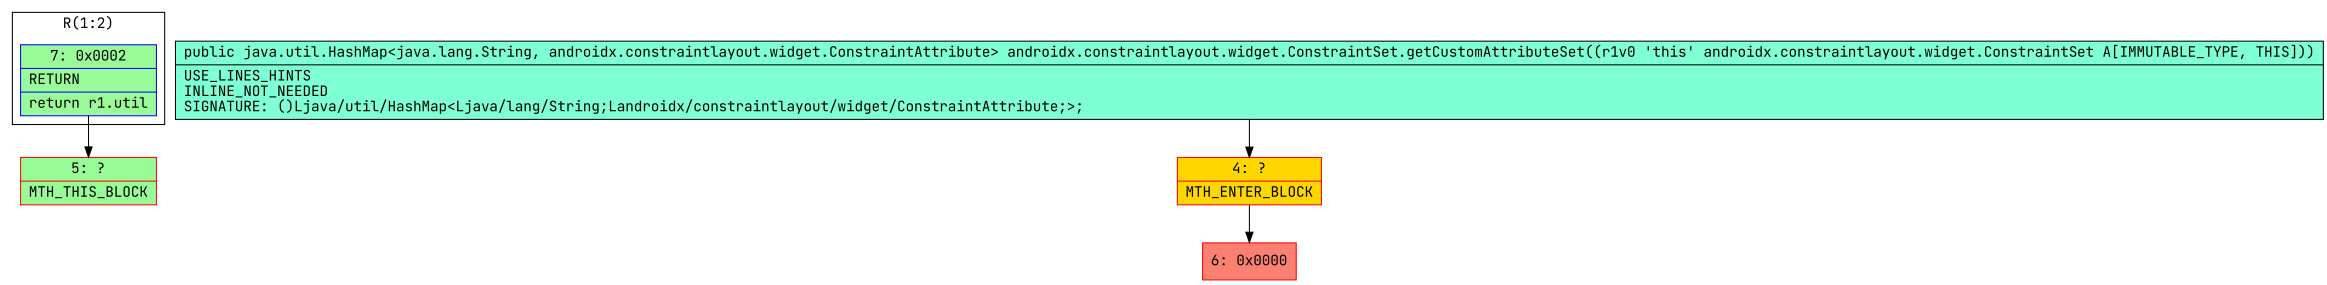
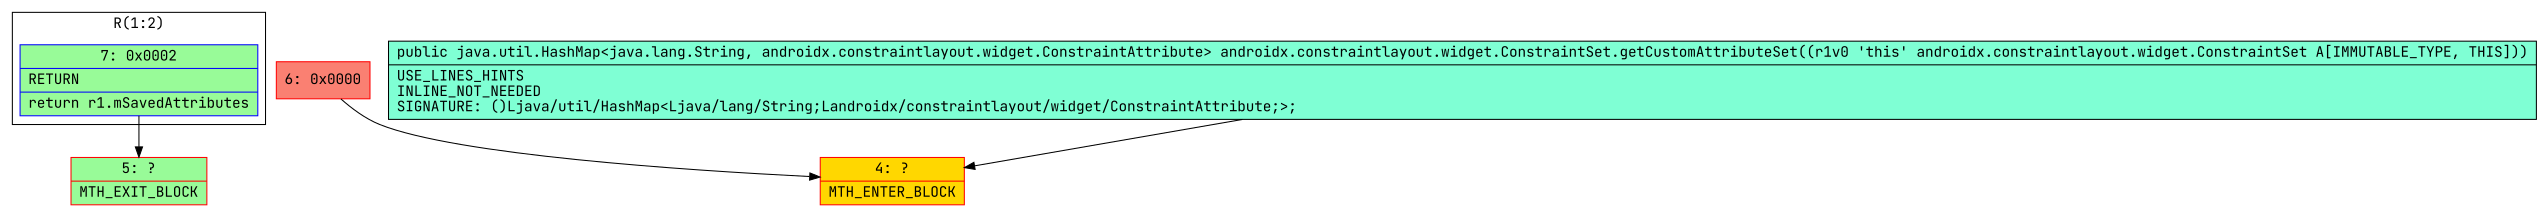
(89, 103) -> (139, 103)
(89, 192) -> (139, 192)
(1249, 219) -> (570, 159)
